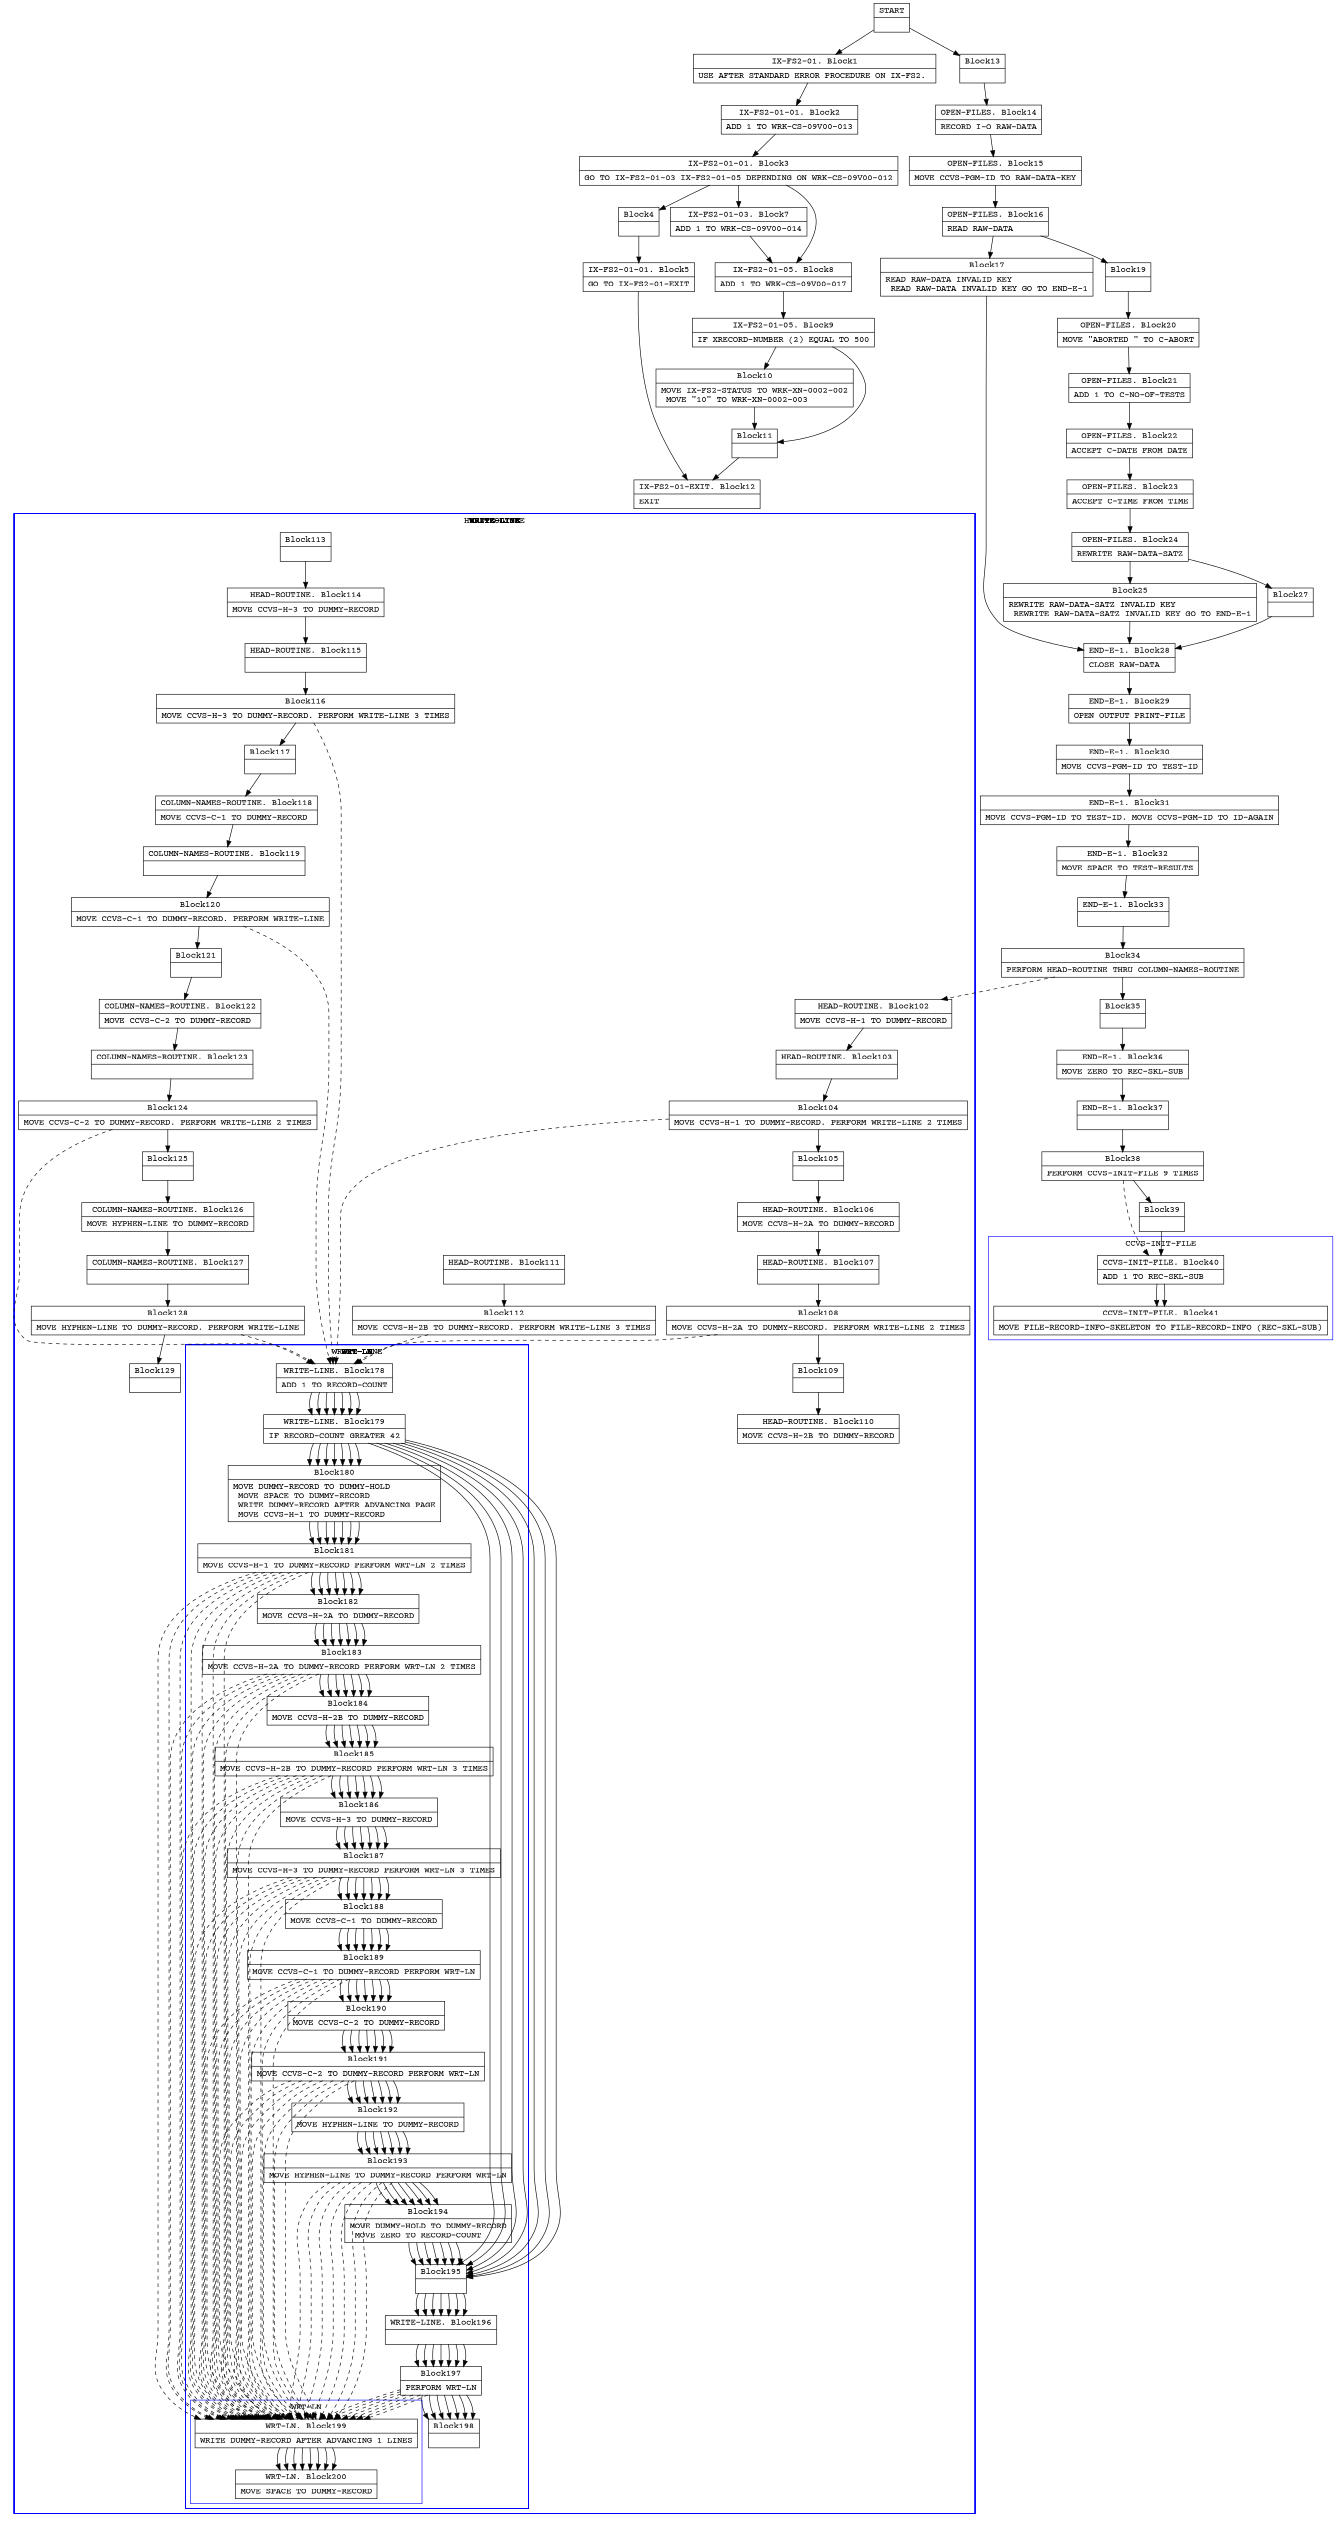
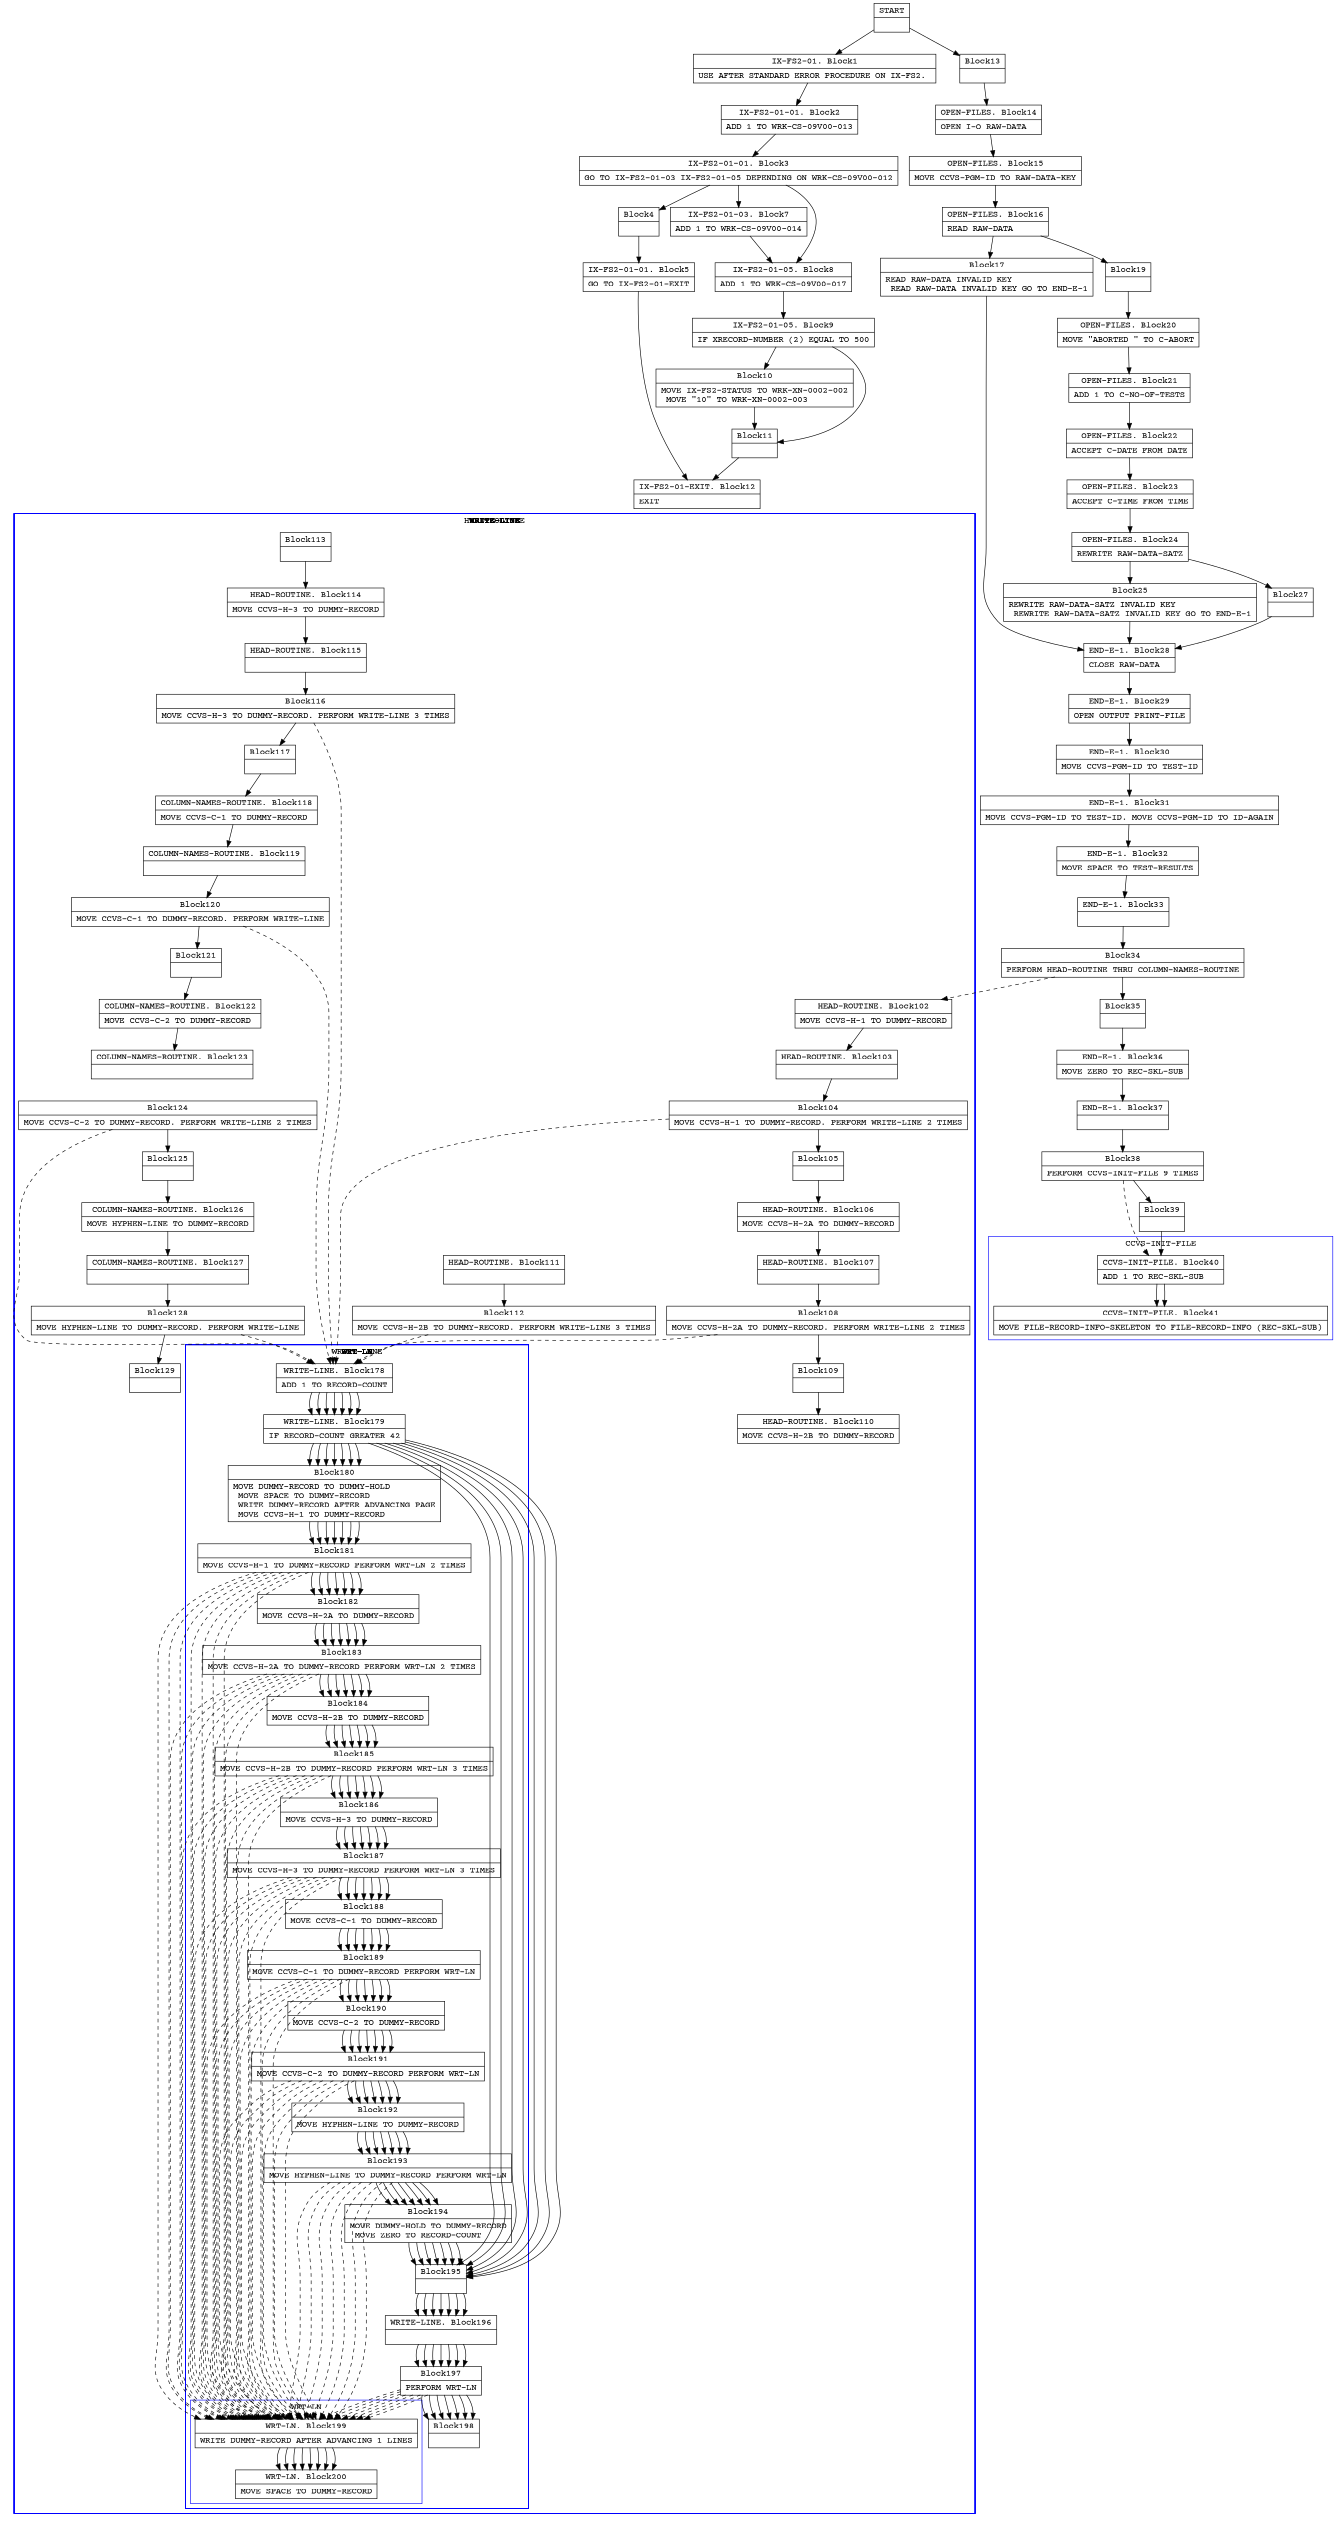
(989, 127) -> (984, 127)
(170, 1087) -> none
